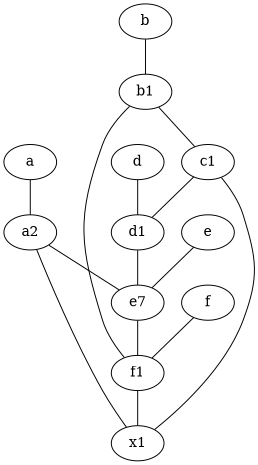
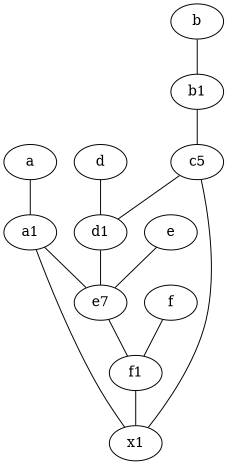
(208, 162) -> (197, 162)
(84, 230) -> none
(30, 232) -> (30, 232)
